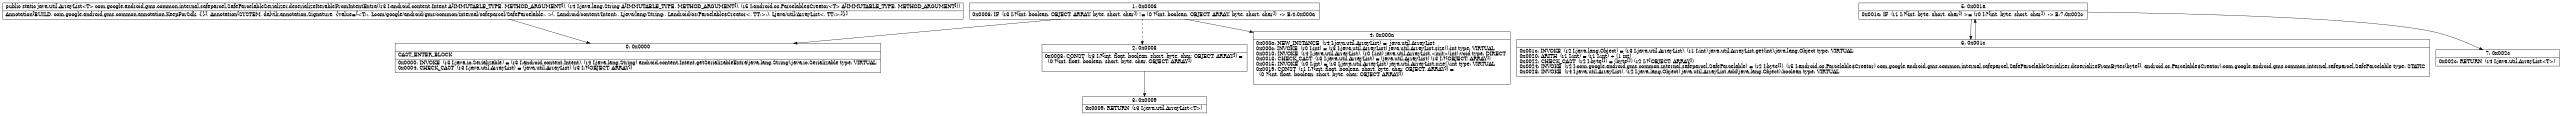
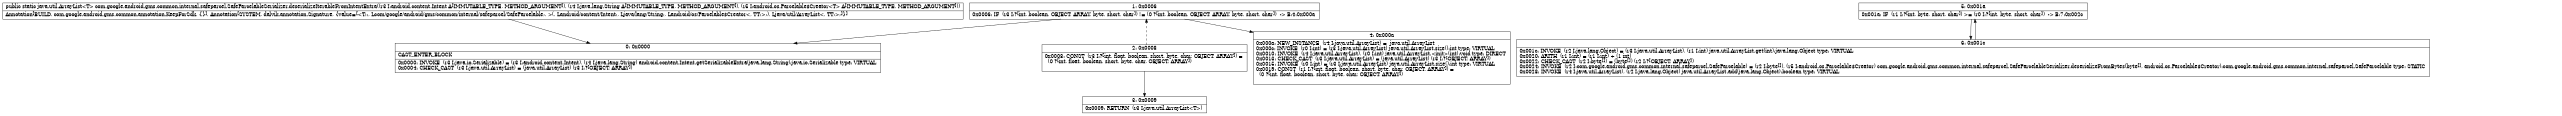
(1142, 30) -> (1147, 34)
(2498, 58) -> none
